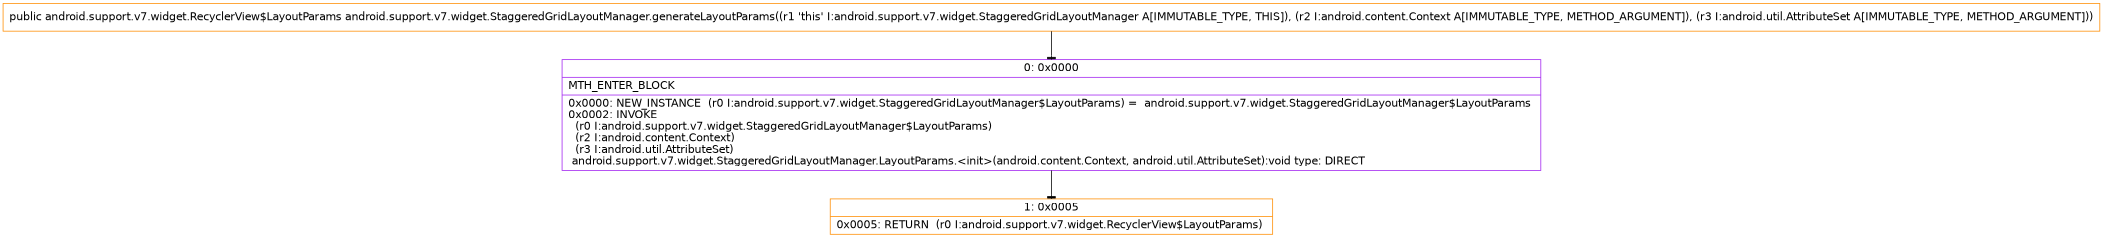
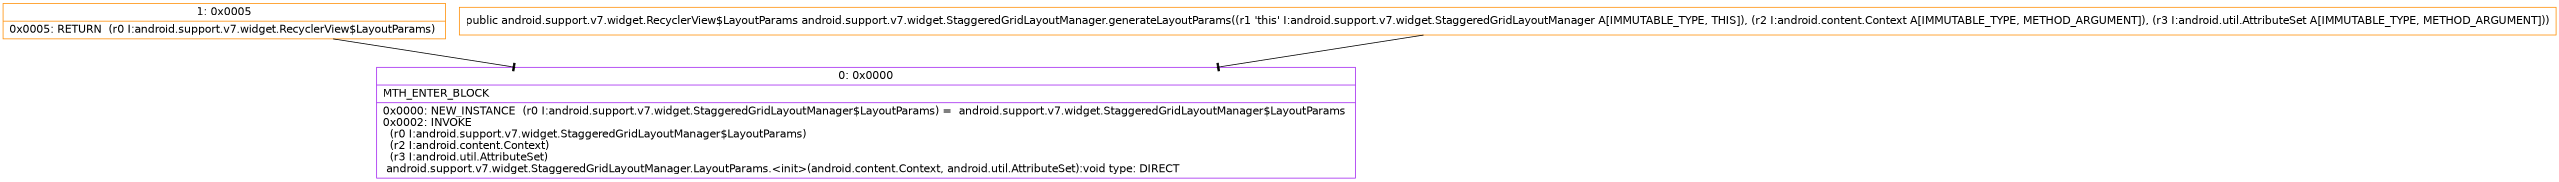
(1051, 183) -> (422, 53)
